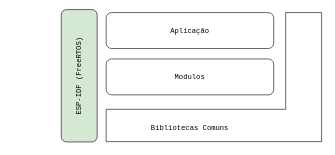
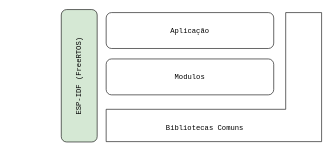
(190, 128) -> (205, 128)
